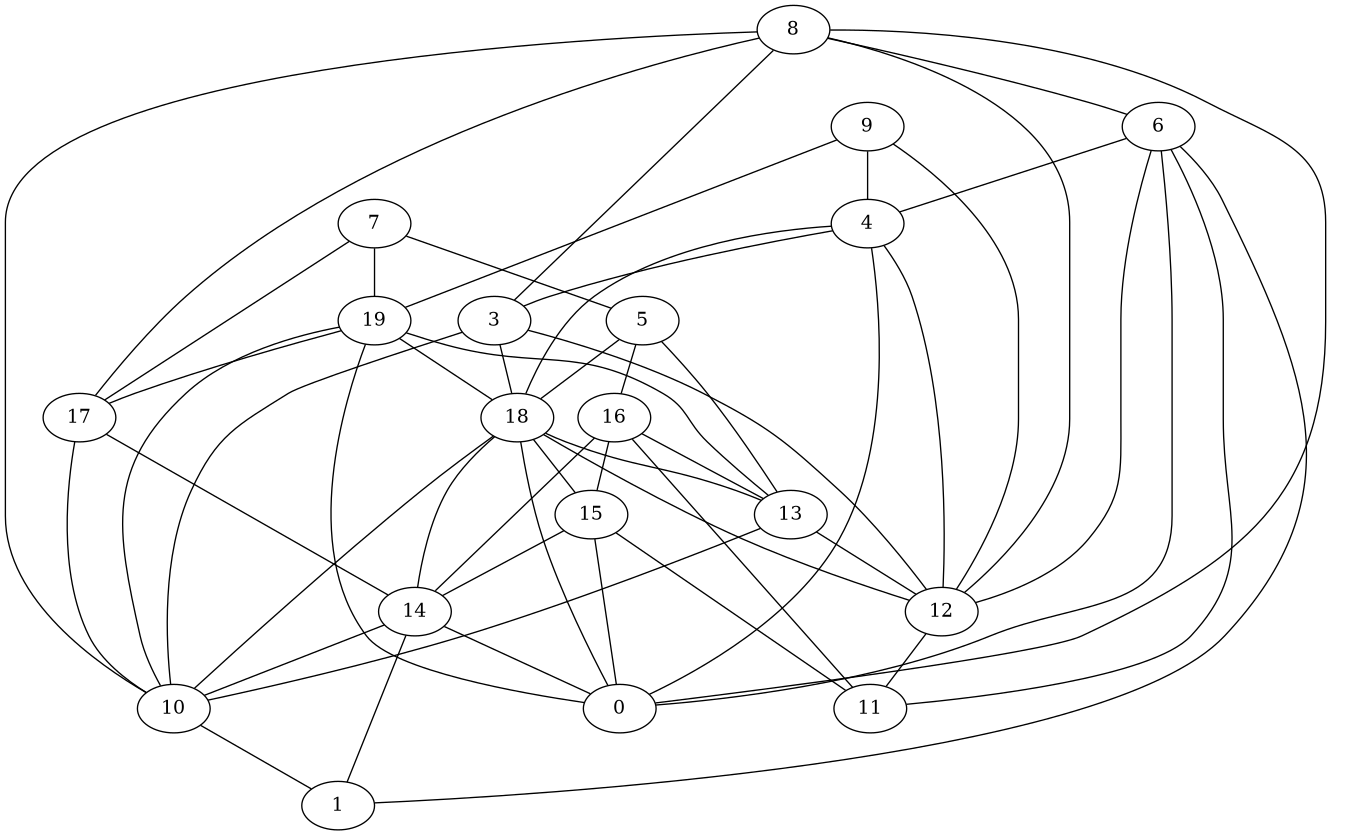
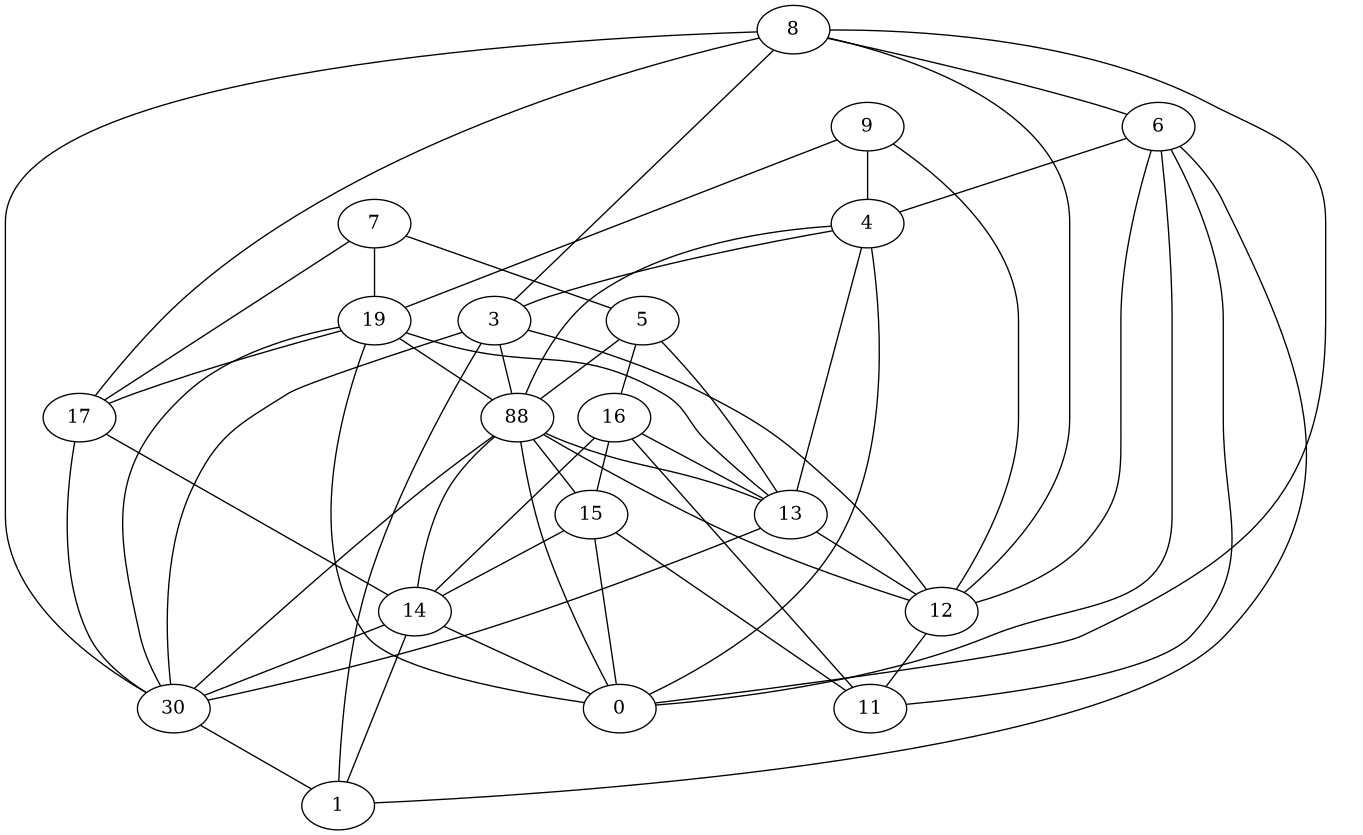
(937, 411) -> (829, 369)
(517, 418) -> (517, 418)
none -> (378, 552)
(174, 709) -> (174, 709)
